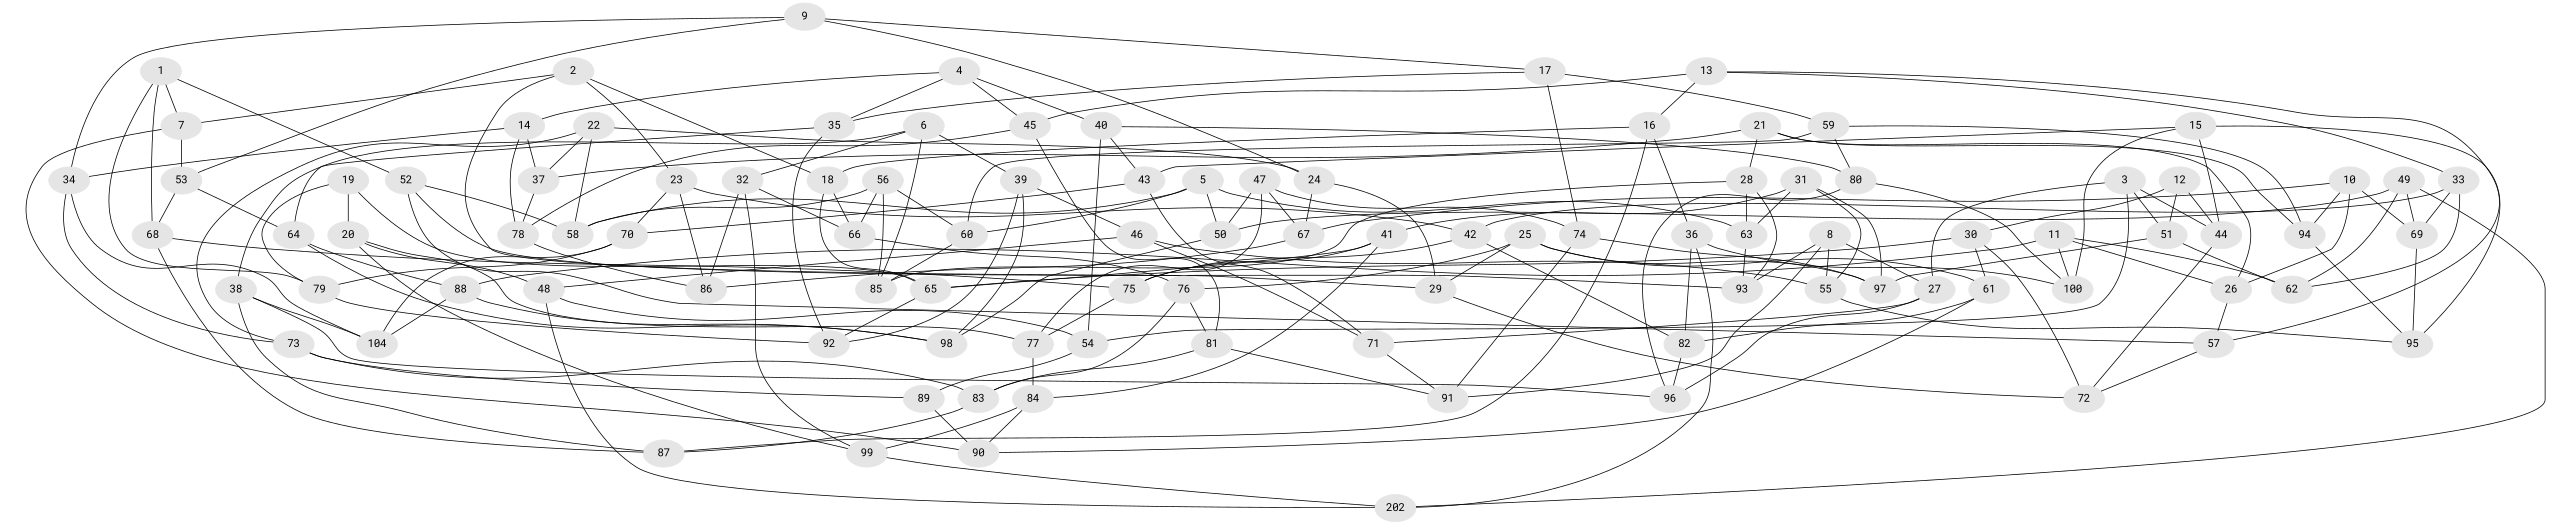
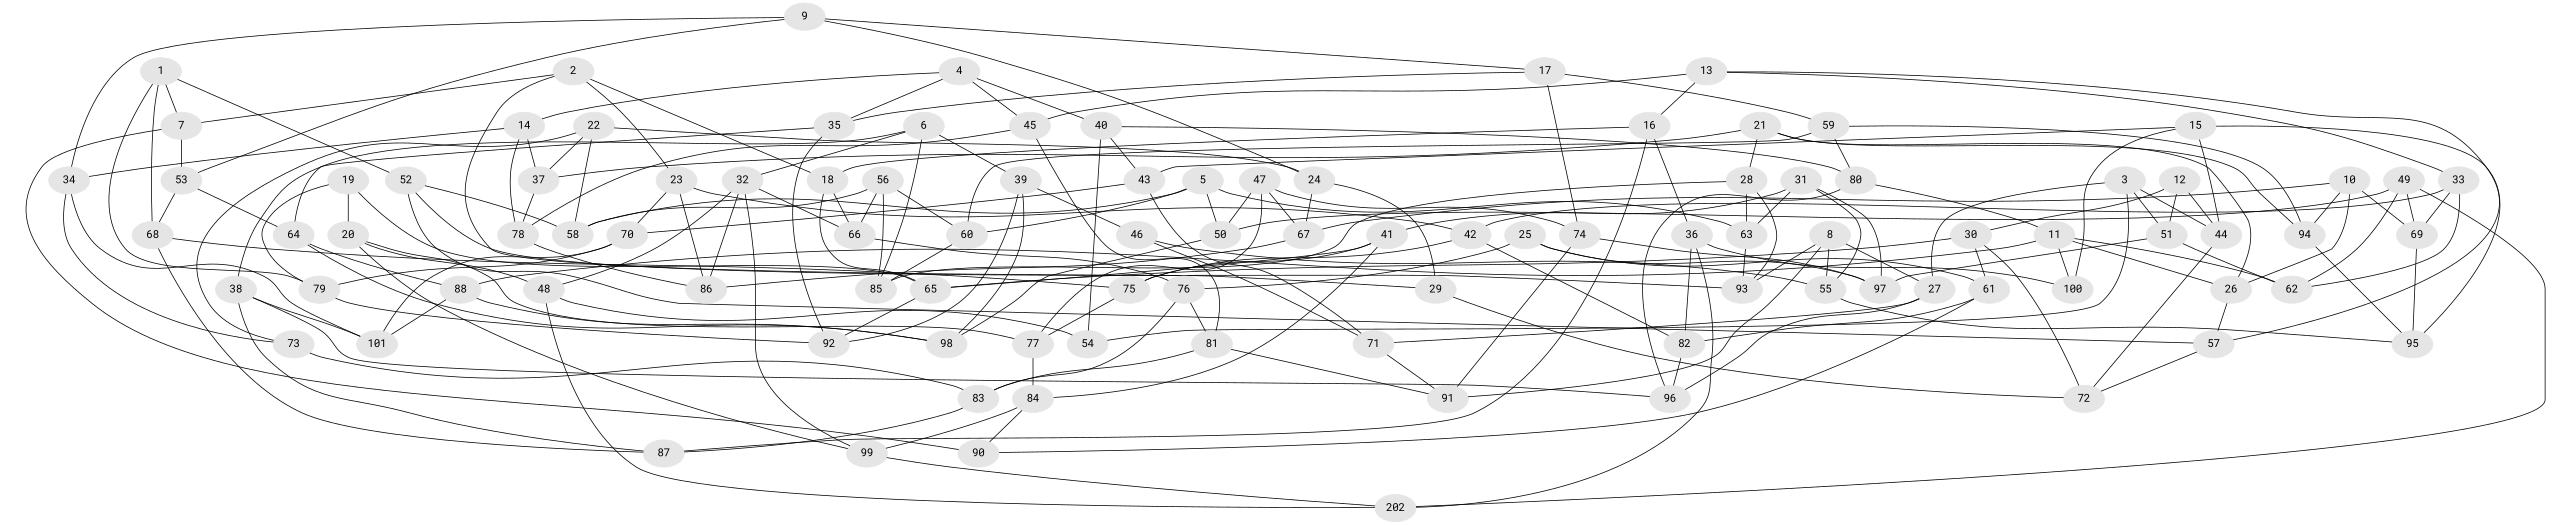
(1983, 214) -> (1929, 196)
(1489, 257) -> none
(854, 261) -> (653, 249)
(377, 344) -> (377, 344)
(924, 399) -> none
